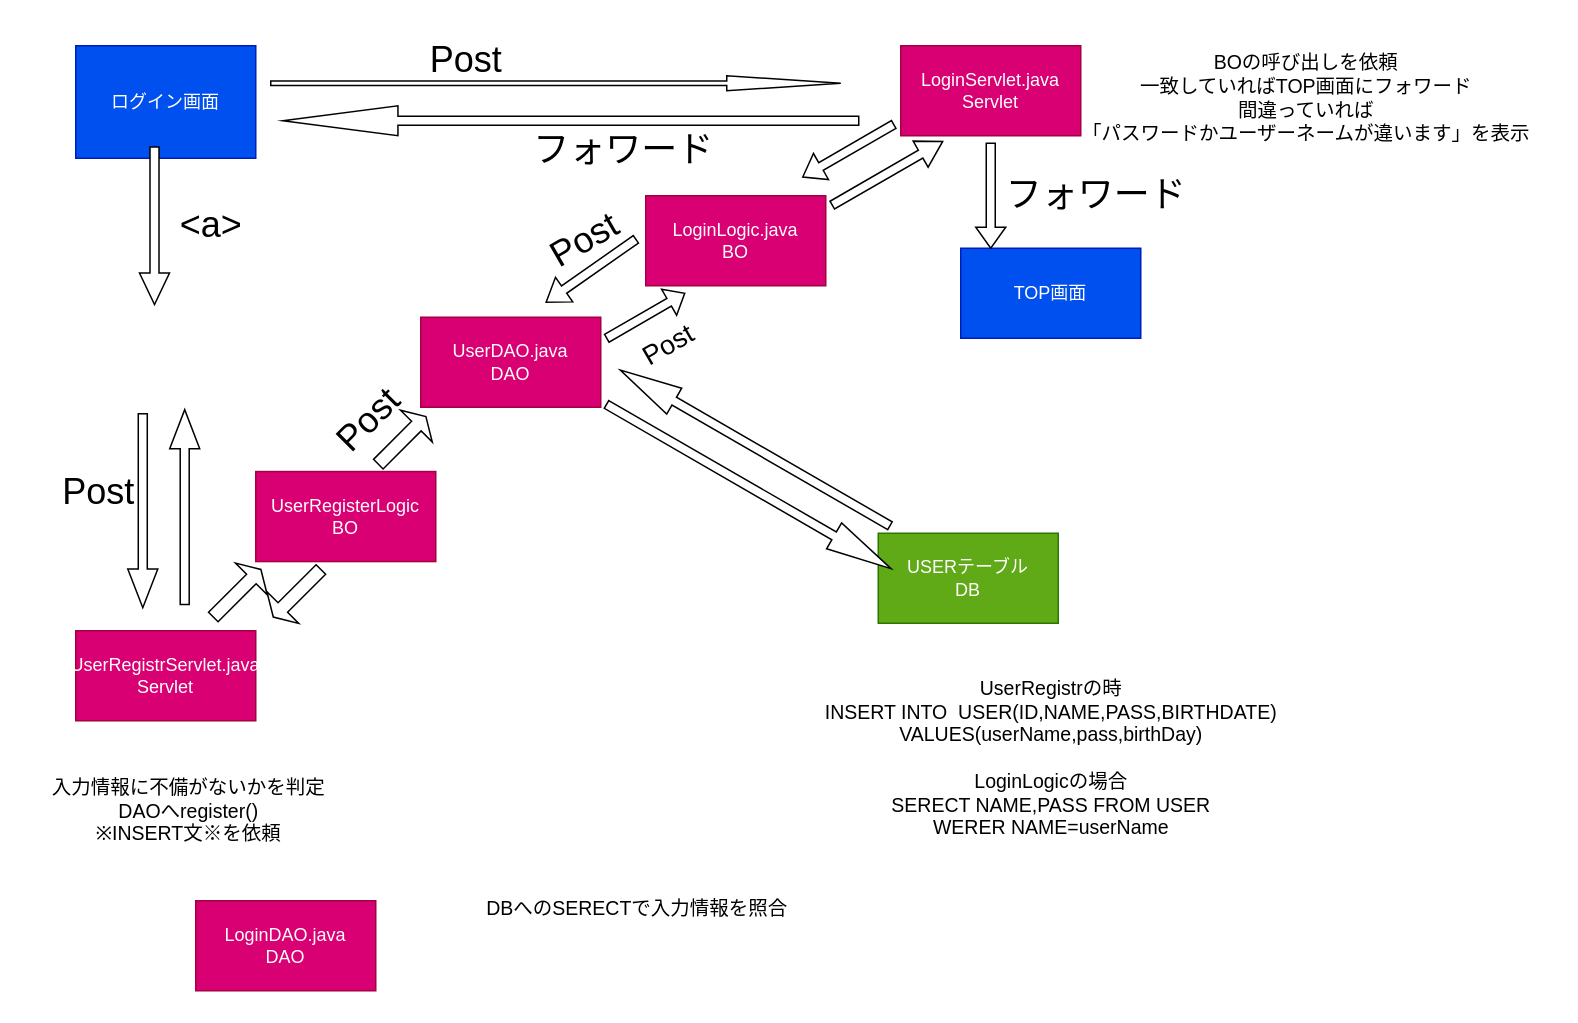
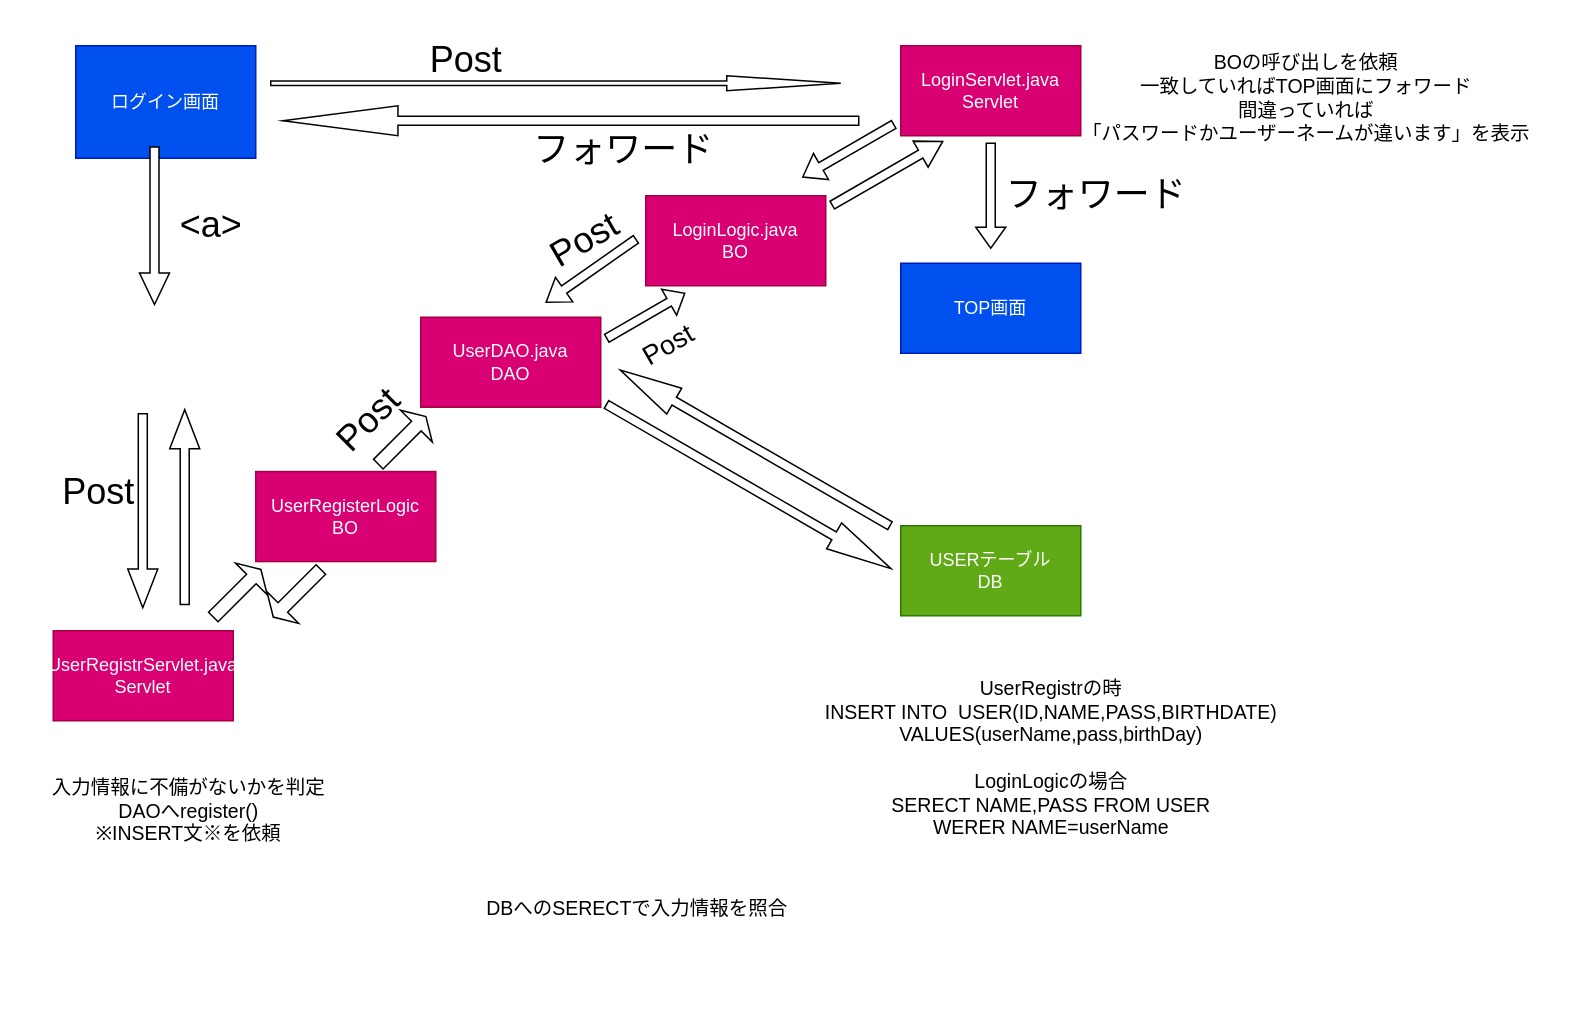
(1051, 293) -> (991, 308)
(968, 578) -> (991, 571)
(166, 676) -> (143, 676)
(286, 946) -> none
